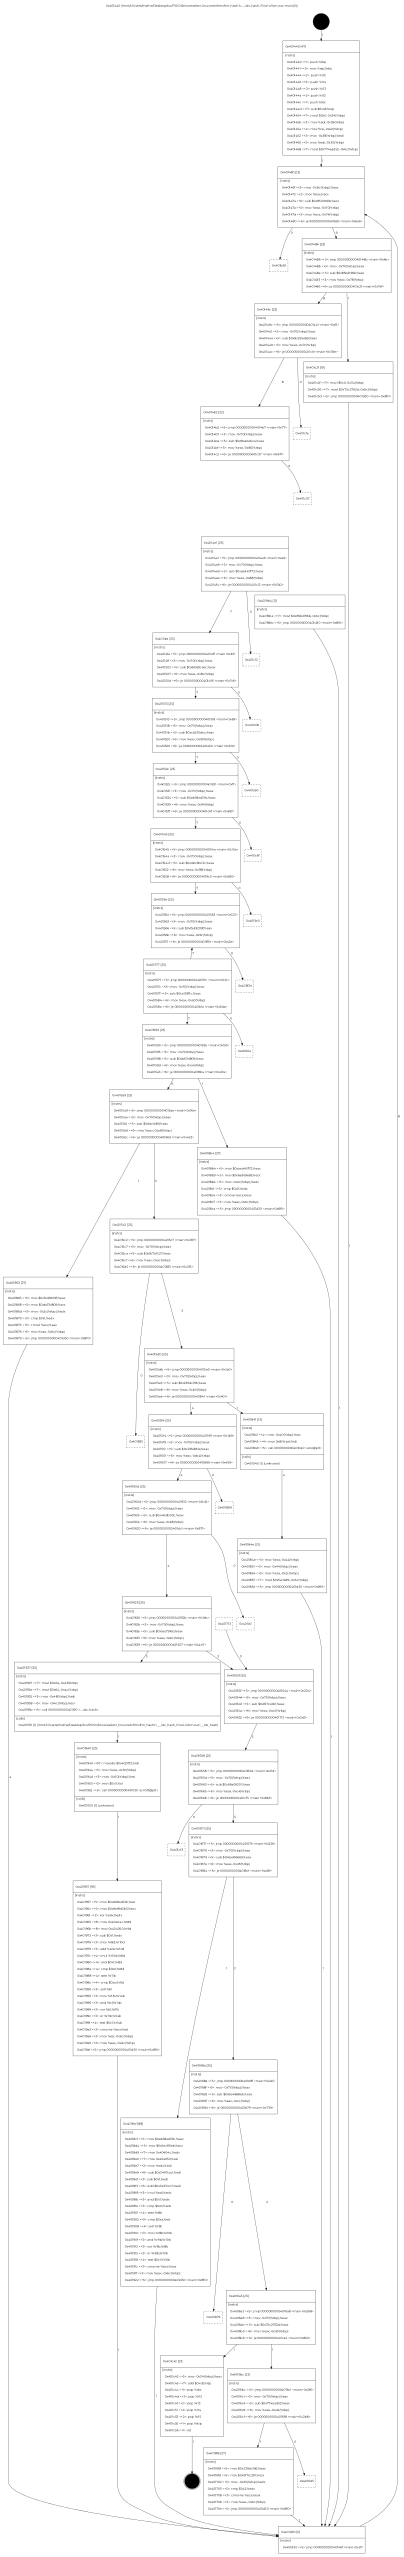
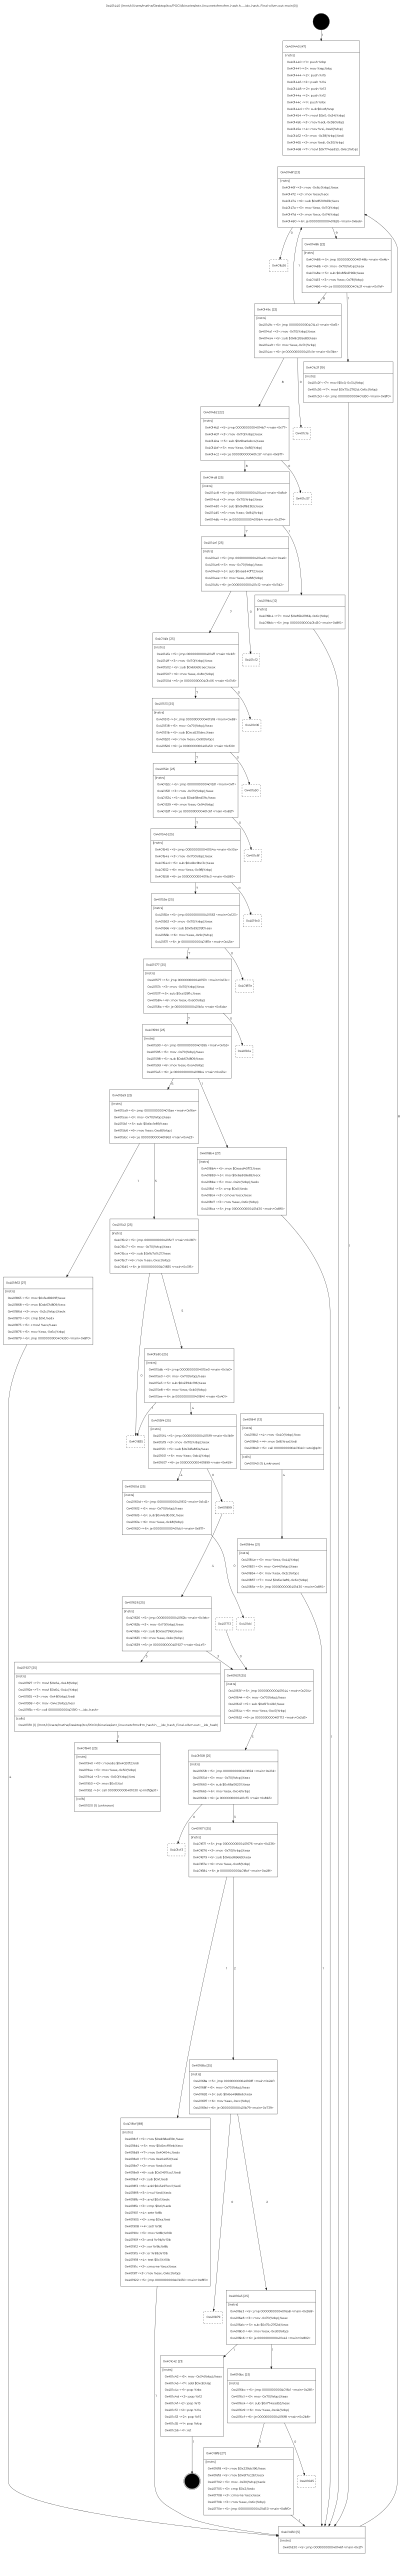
(321, 160) -> (294, 266)
none -> (245, 499)
(191, 955) -> (188, 952)
(234, 1408) -> (145, 1417)
(167, 1565) -> (203, 1555)
(117, 1969) -> none
